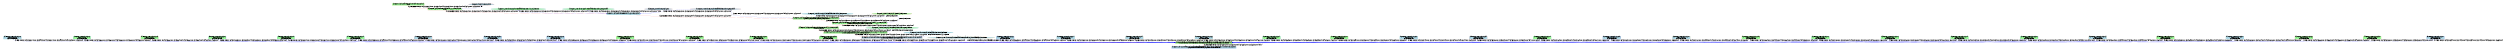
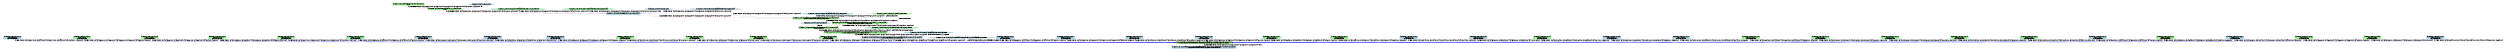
none -> (816, 23)
